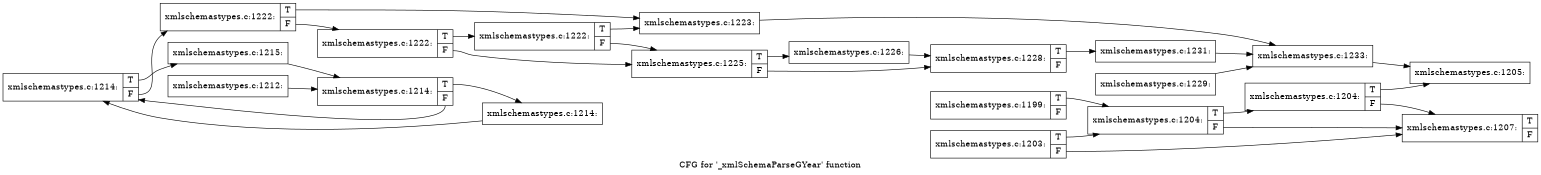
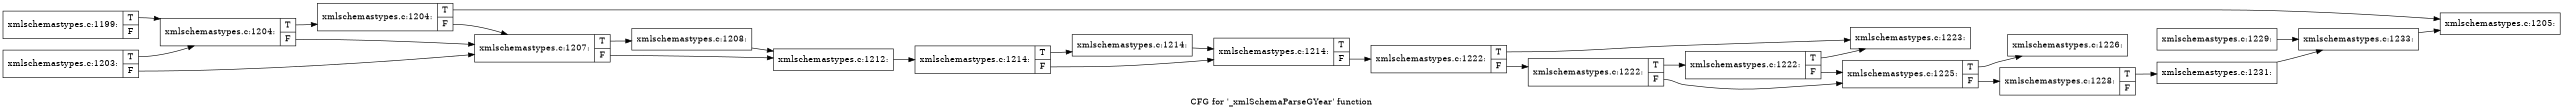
(1015, 19) -> none
none -> (692, 39)
(228, 53) -> none
(917, 55) -> none
none -> (689, 56)
